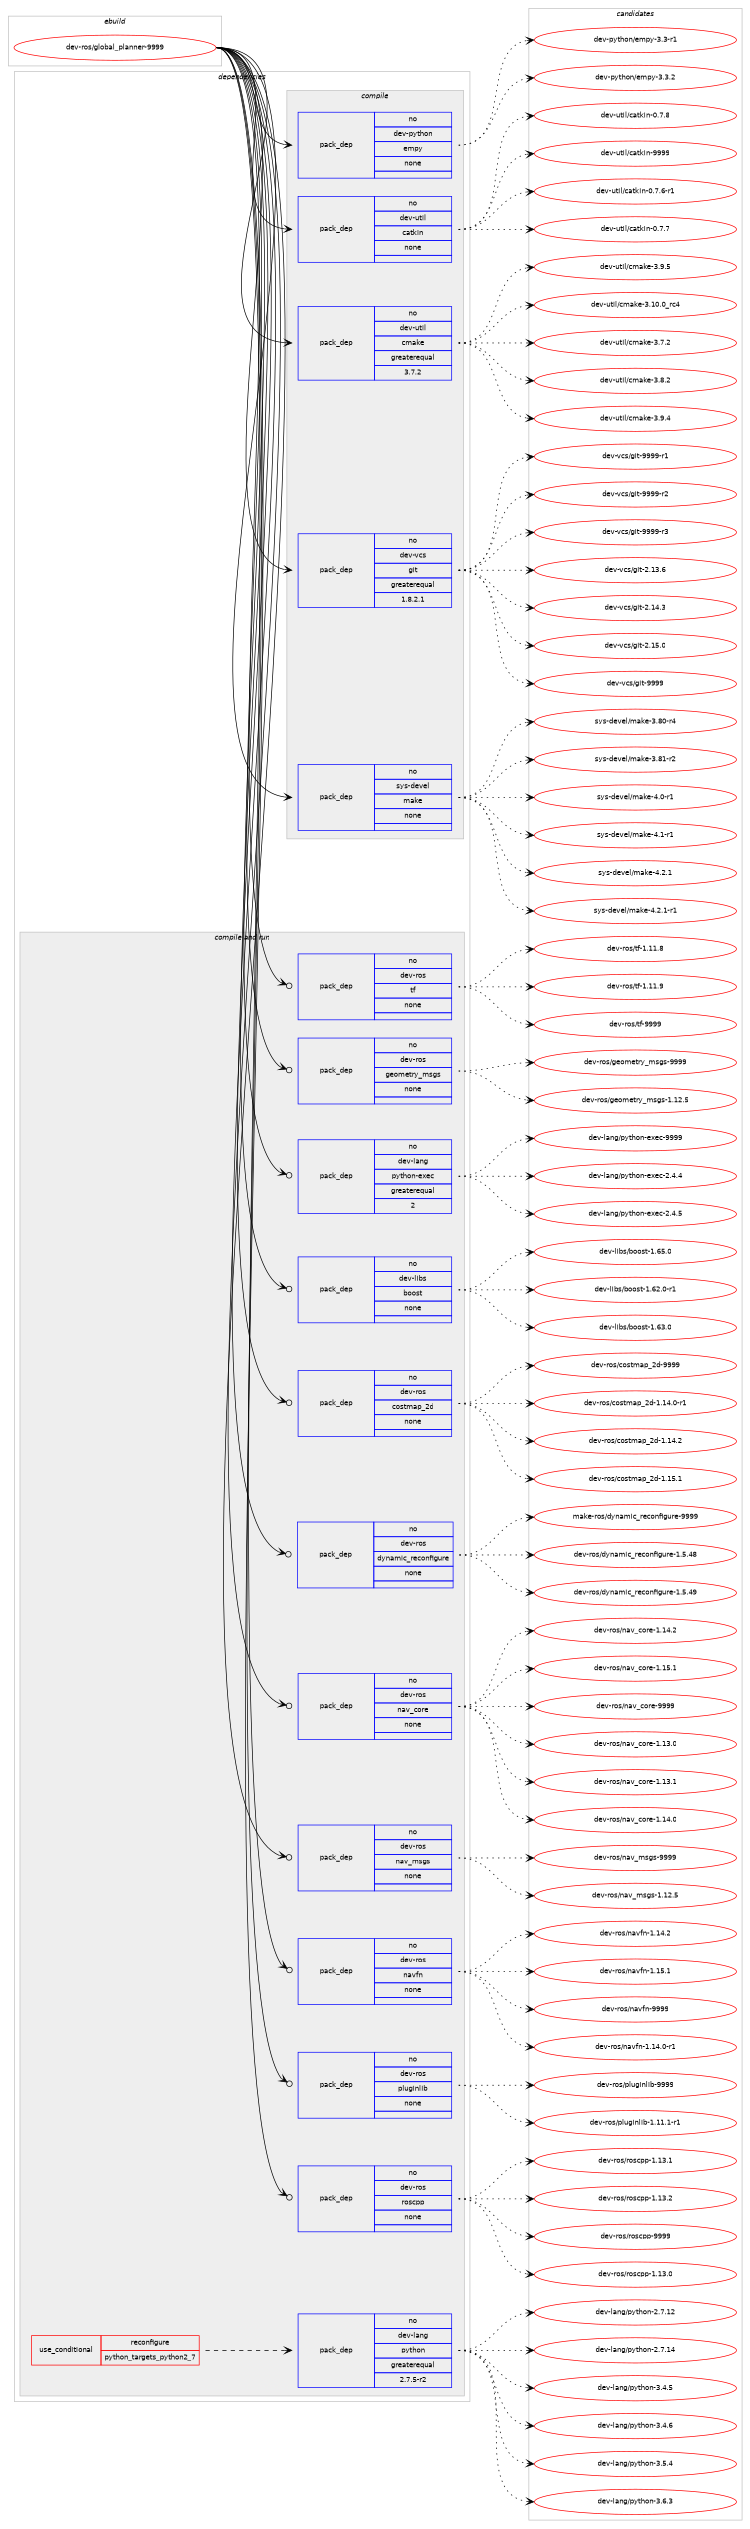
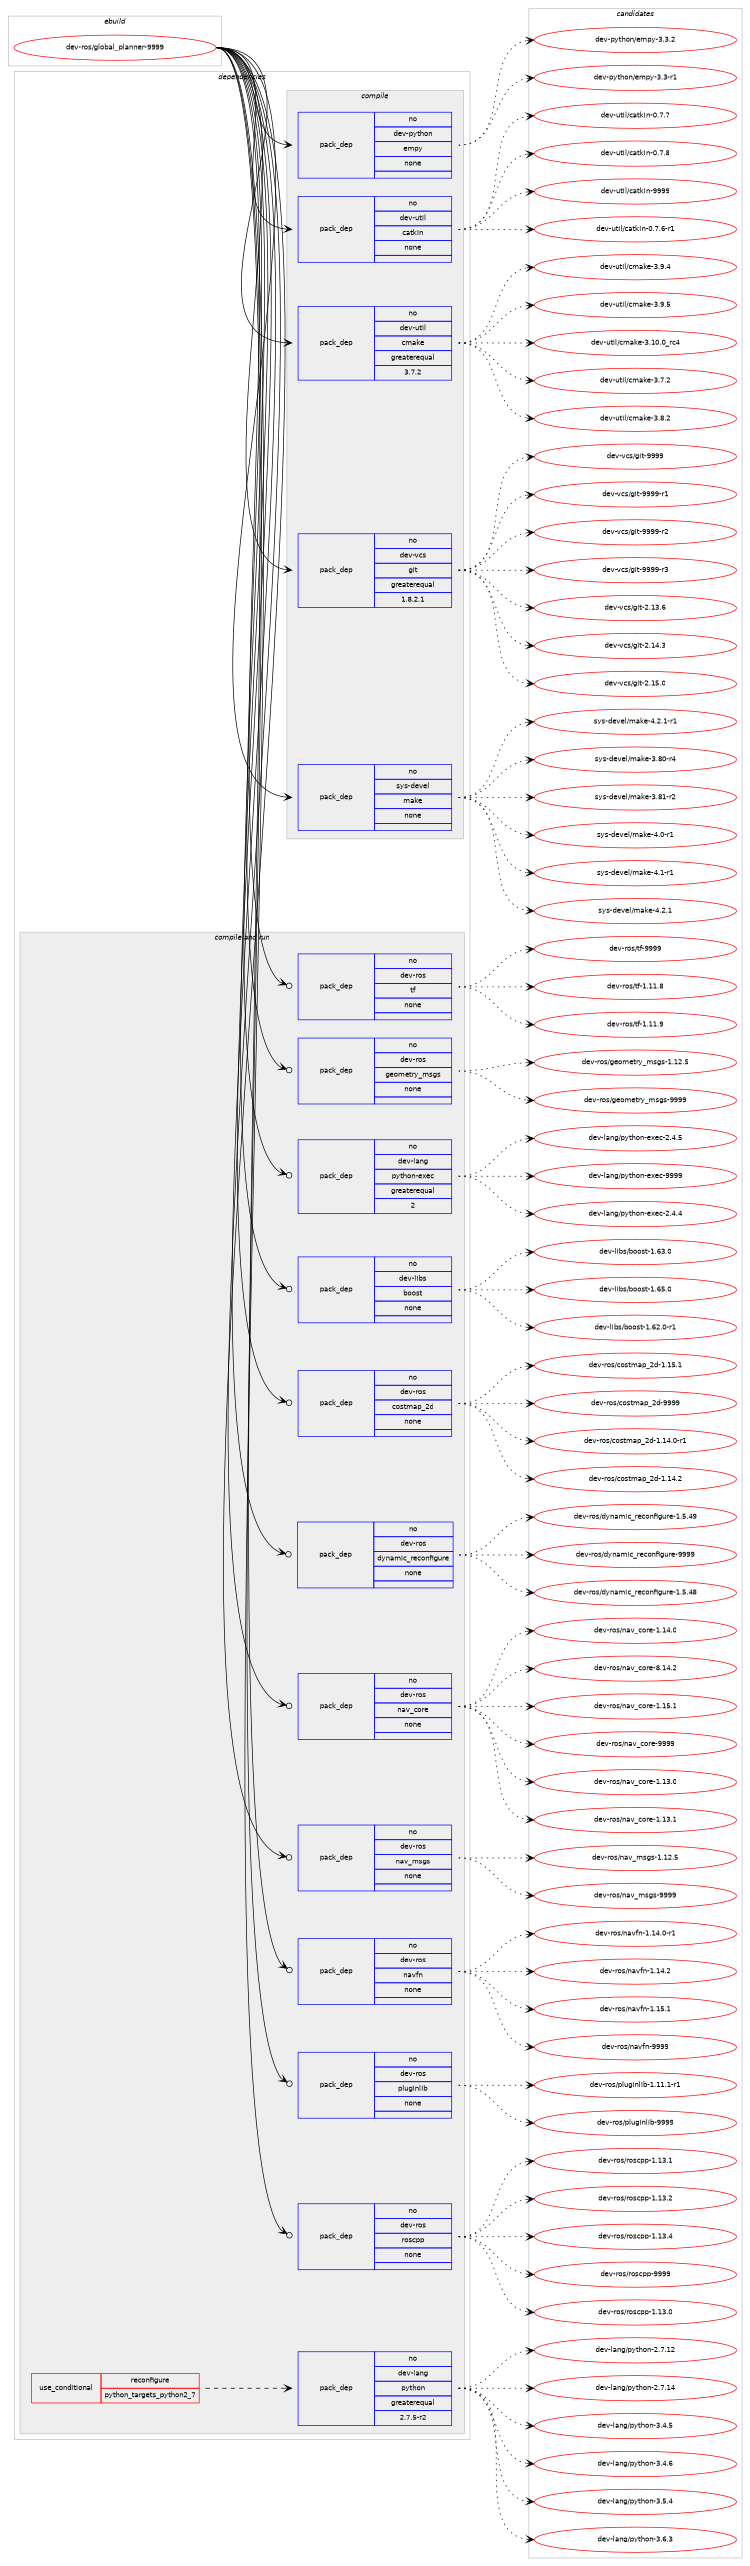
(635, 1517) -> (635, 1555)
(635, 1631) -> (635, 1669)
none -> (635, 2237)
